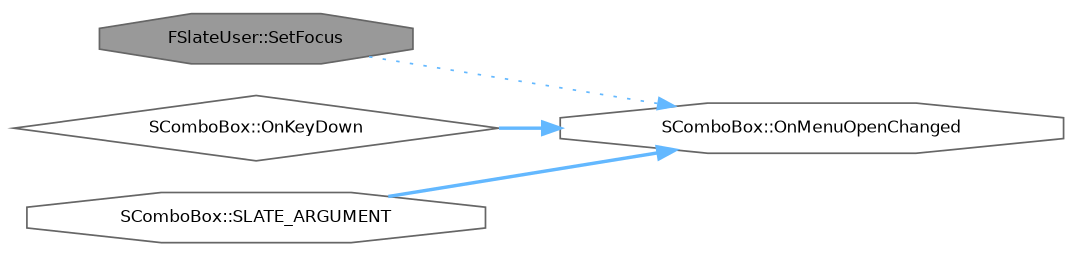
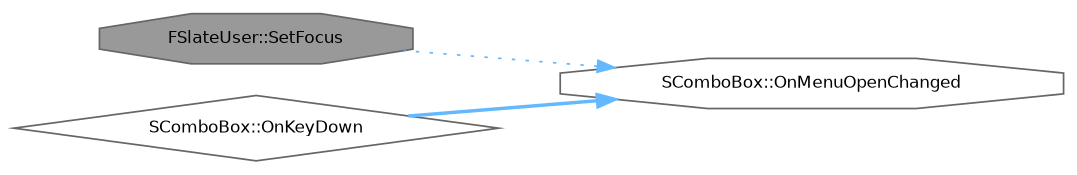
(256, 218) -> none
